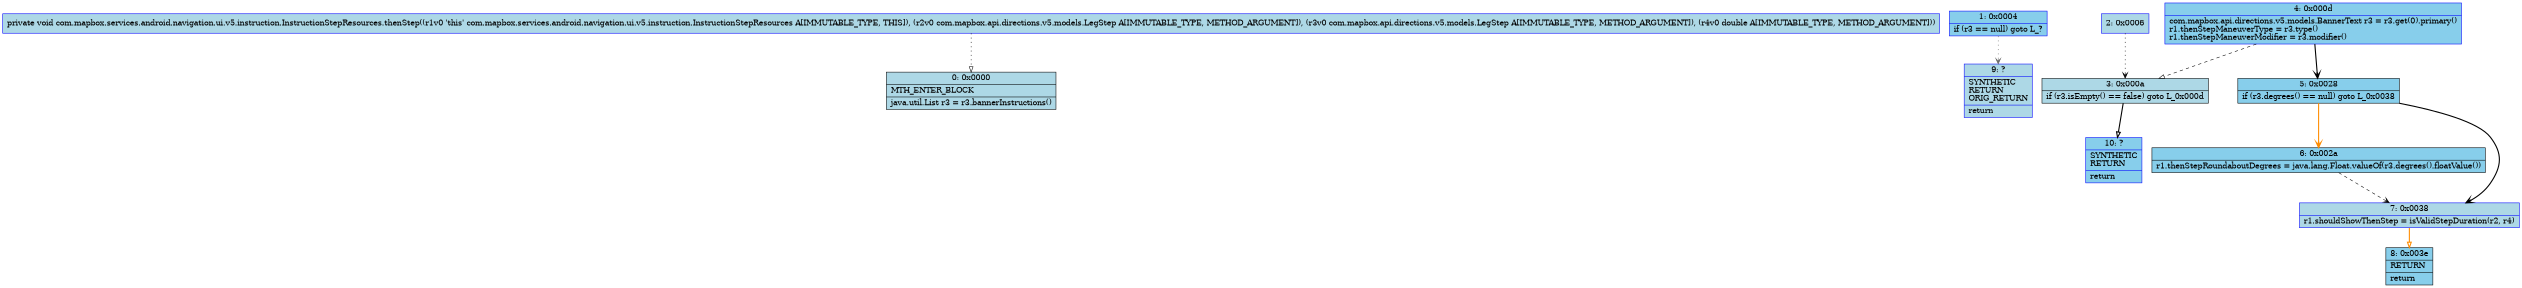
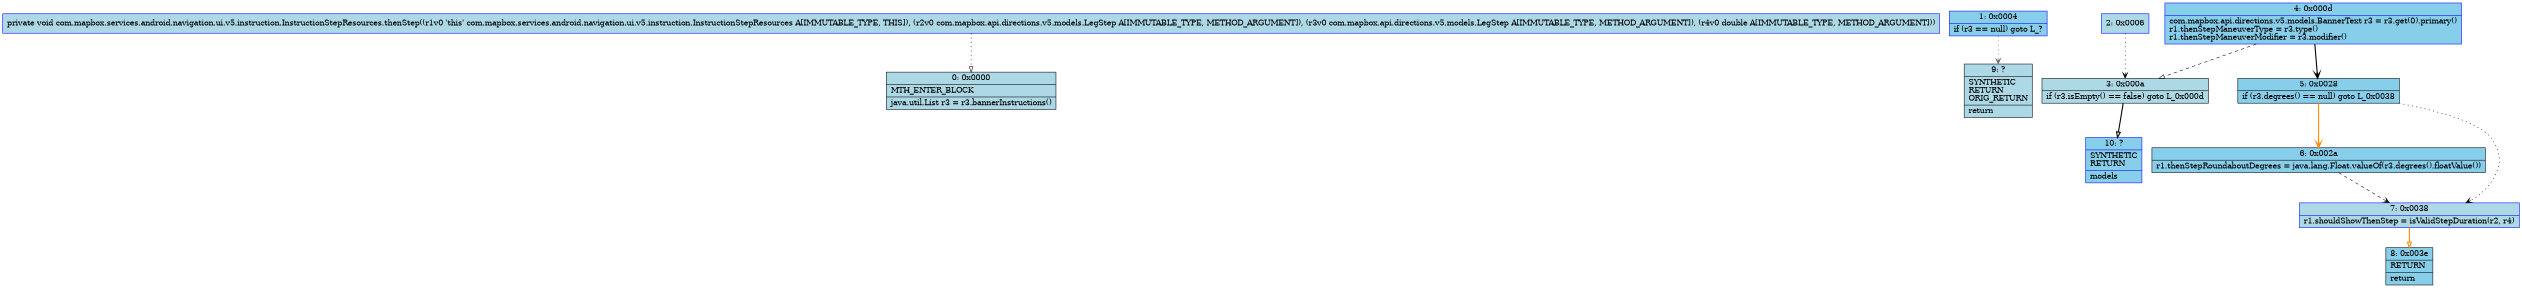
(1998, 91) -> (1998, 91)
(2482, 130) -> (2482, 130)
(2102, 176) -> (2104, 176)
